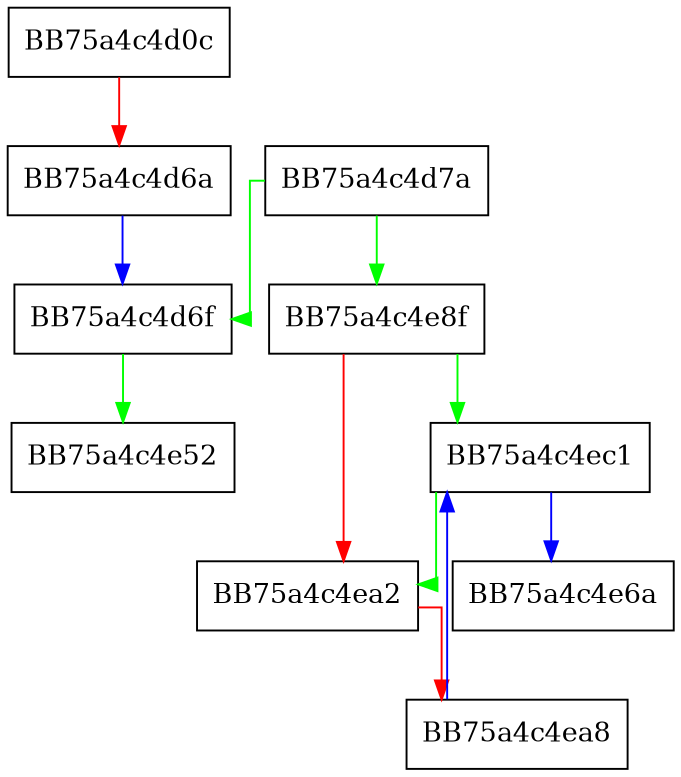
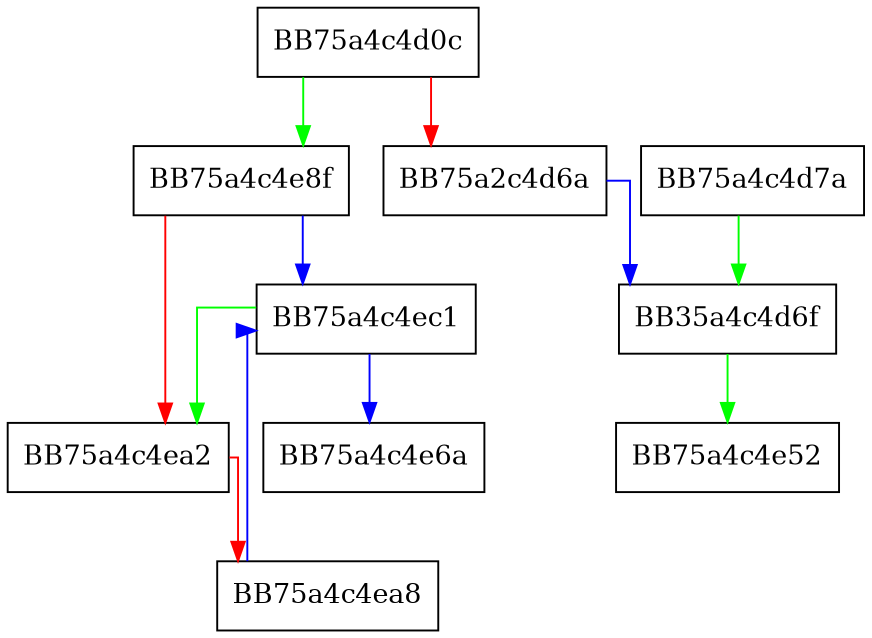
(119, 181) -> (495, 181)
(377, 240) -> (303, 102)
(123, 319) -> (728, 319)
(457, 378) -> (303, 240)
